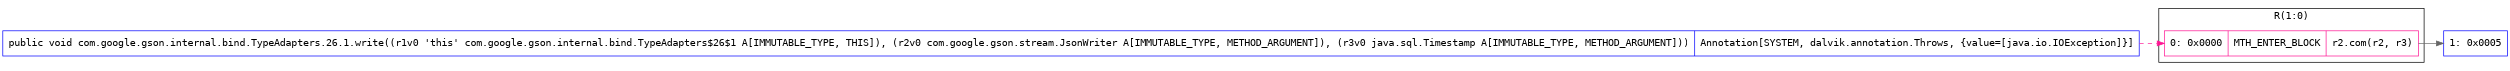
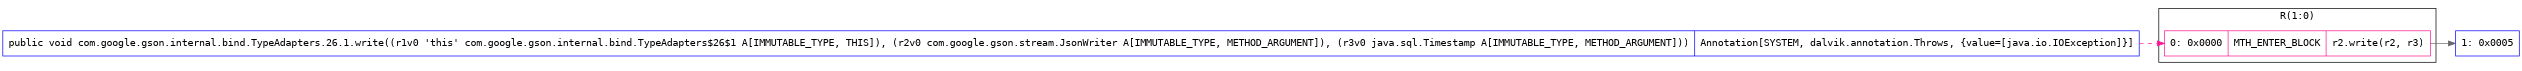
(2372, 43) -> (2378, 43)
